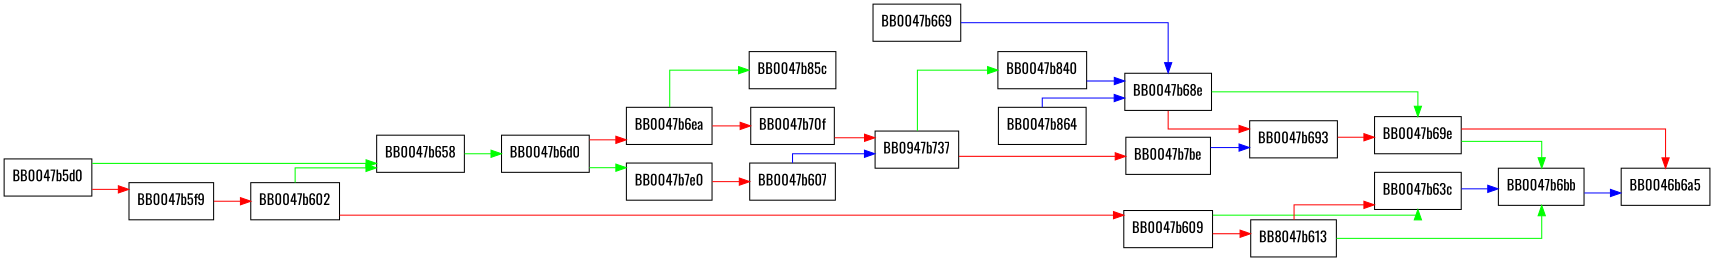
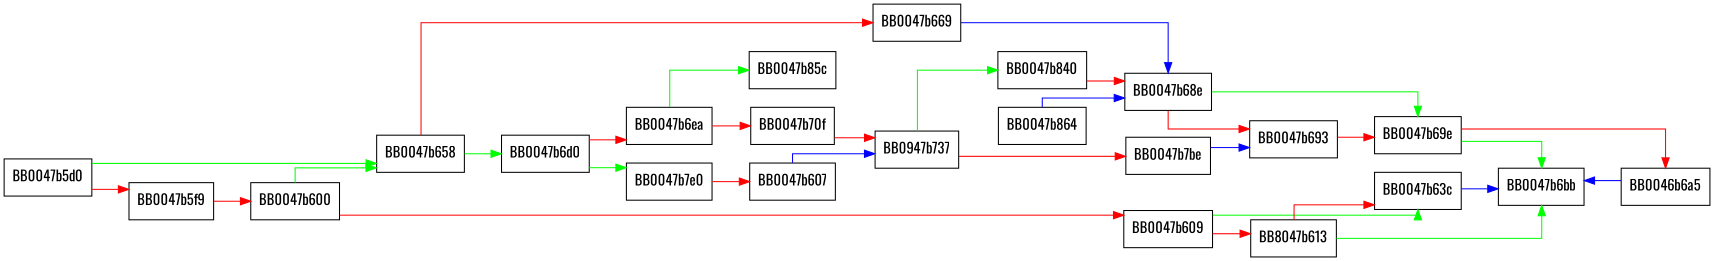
none -> (586, 23)
(1100, 81) -> (1100, 81)
(1597, 193) -> (1608, 181)
(295, 201) -> (295, 201)
